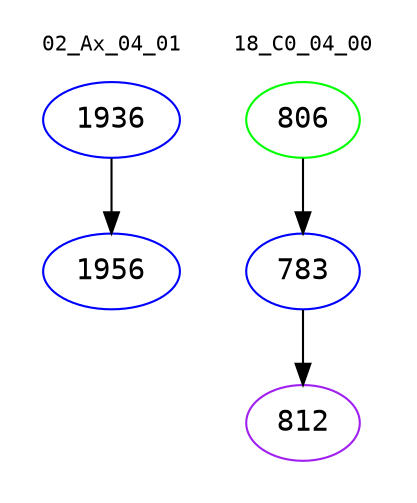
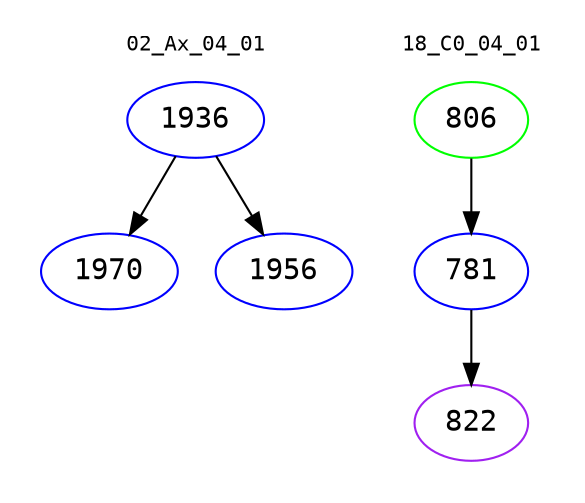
(304, 45) -> (472, 45)
none -> (109, 271)
(303, 271) -> (471, 271)
(303, 423) -> (471, 423)
